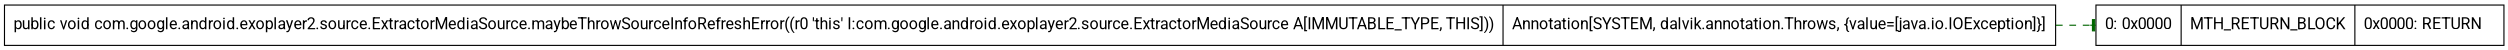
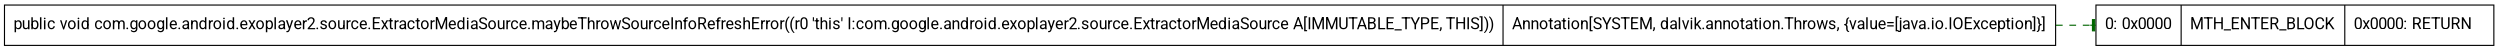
(2268, 25) -> (2263, 25)
